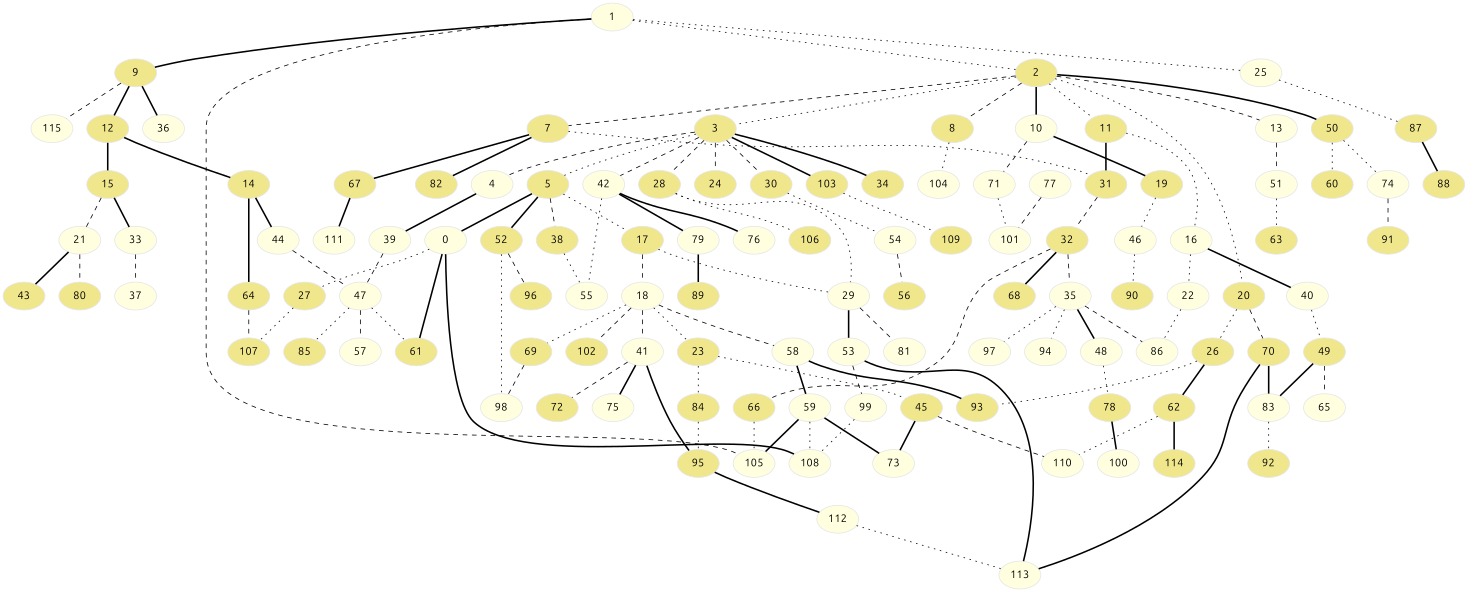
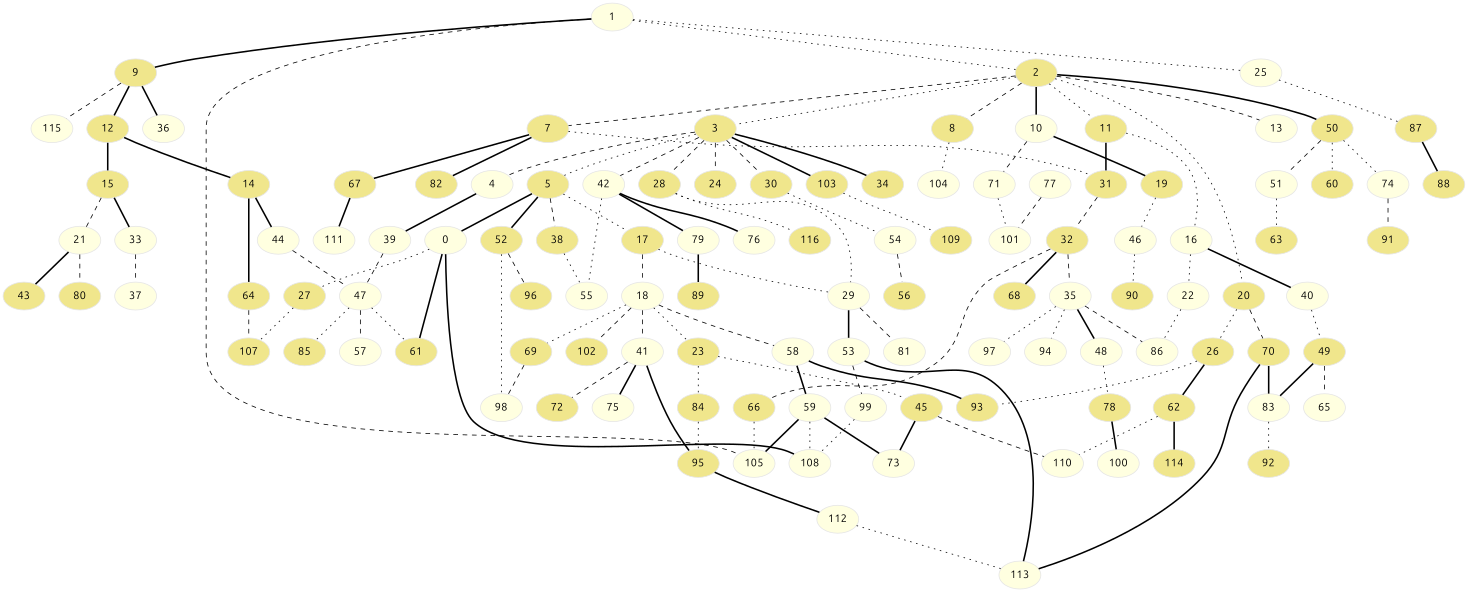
(1276, 157) -> (1304, 156)
(810, 240) -> (810, 240)
